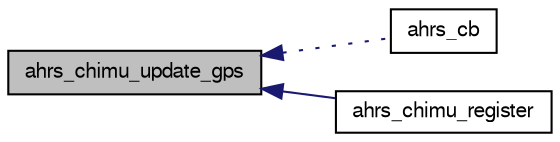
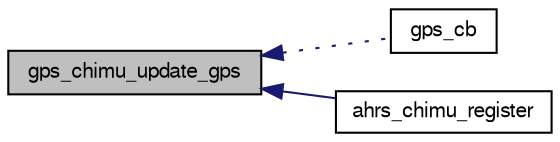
(444, 31) -> (444, 31)
(135, 73) -> (135, 73)
